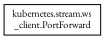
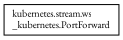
(52, 20) -> (62, 20)
